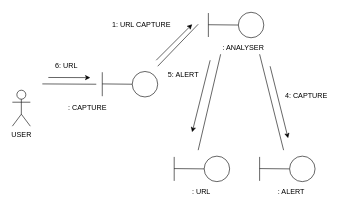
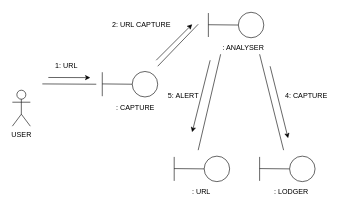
(142, 25) -> (142, 25)
(67, 66) -> (67, 66)
(183, 75) -> (183, 96)
(87, 108) -> (135, 108)
(292, 192) -> (292, 192)
